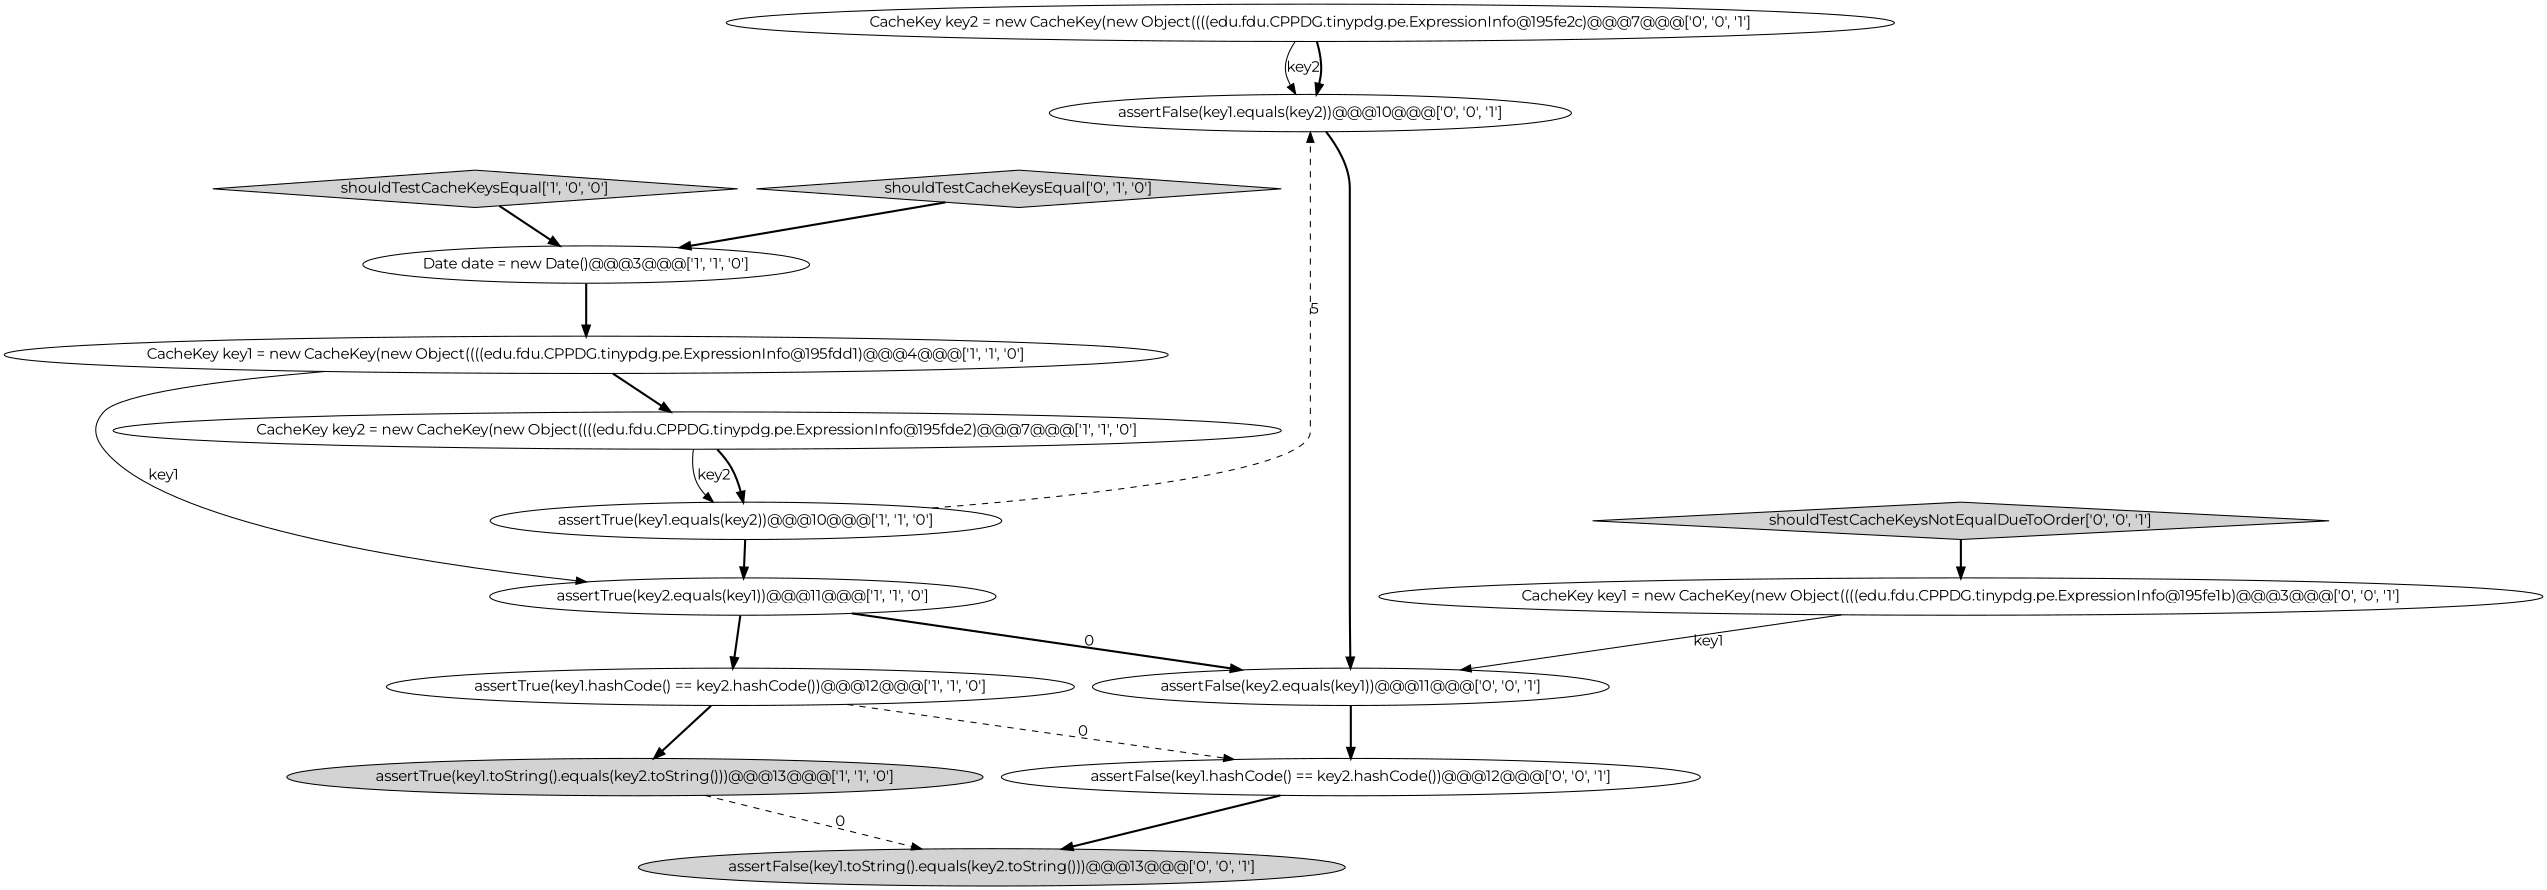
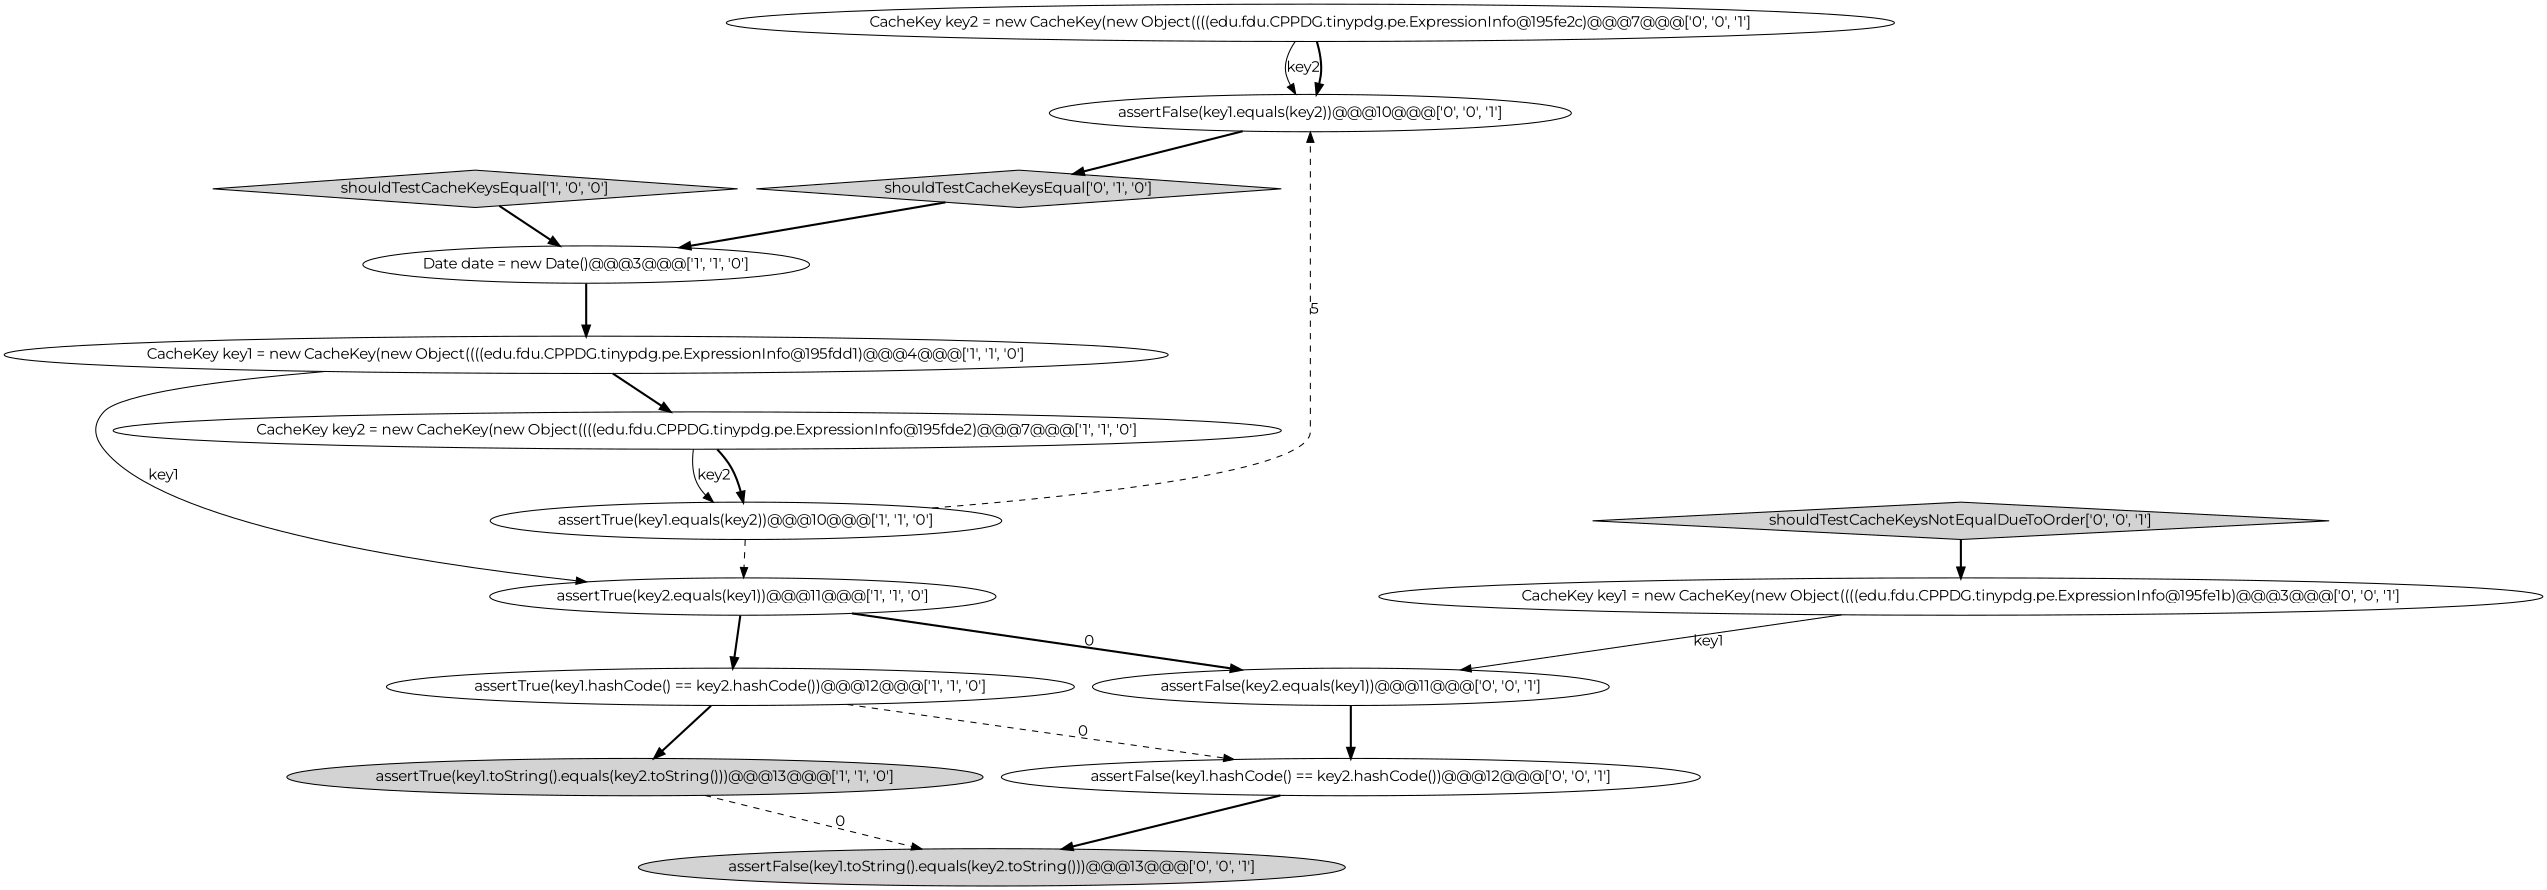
(1350, 392) -> (1163, 151)
(745, 554) -> (745, 554)
